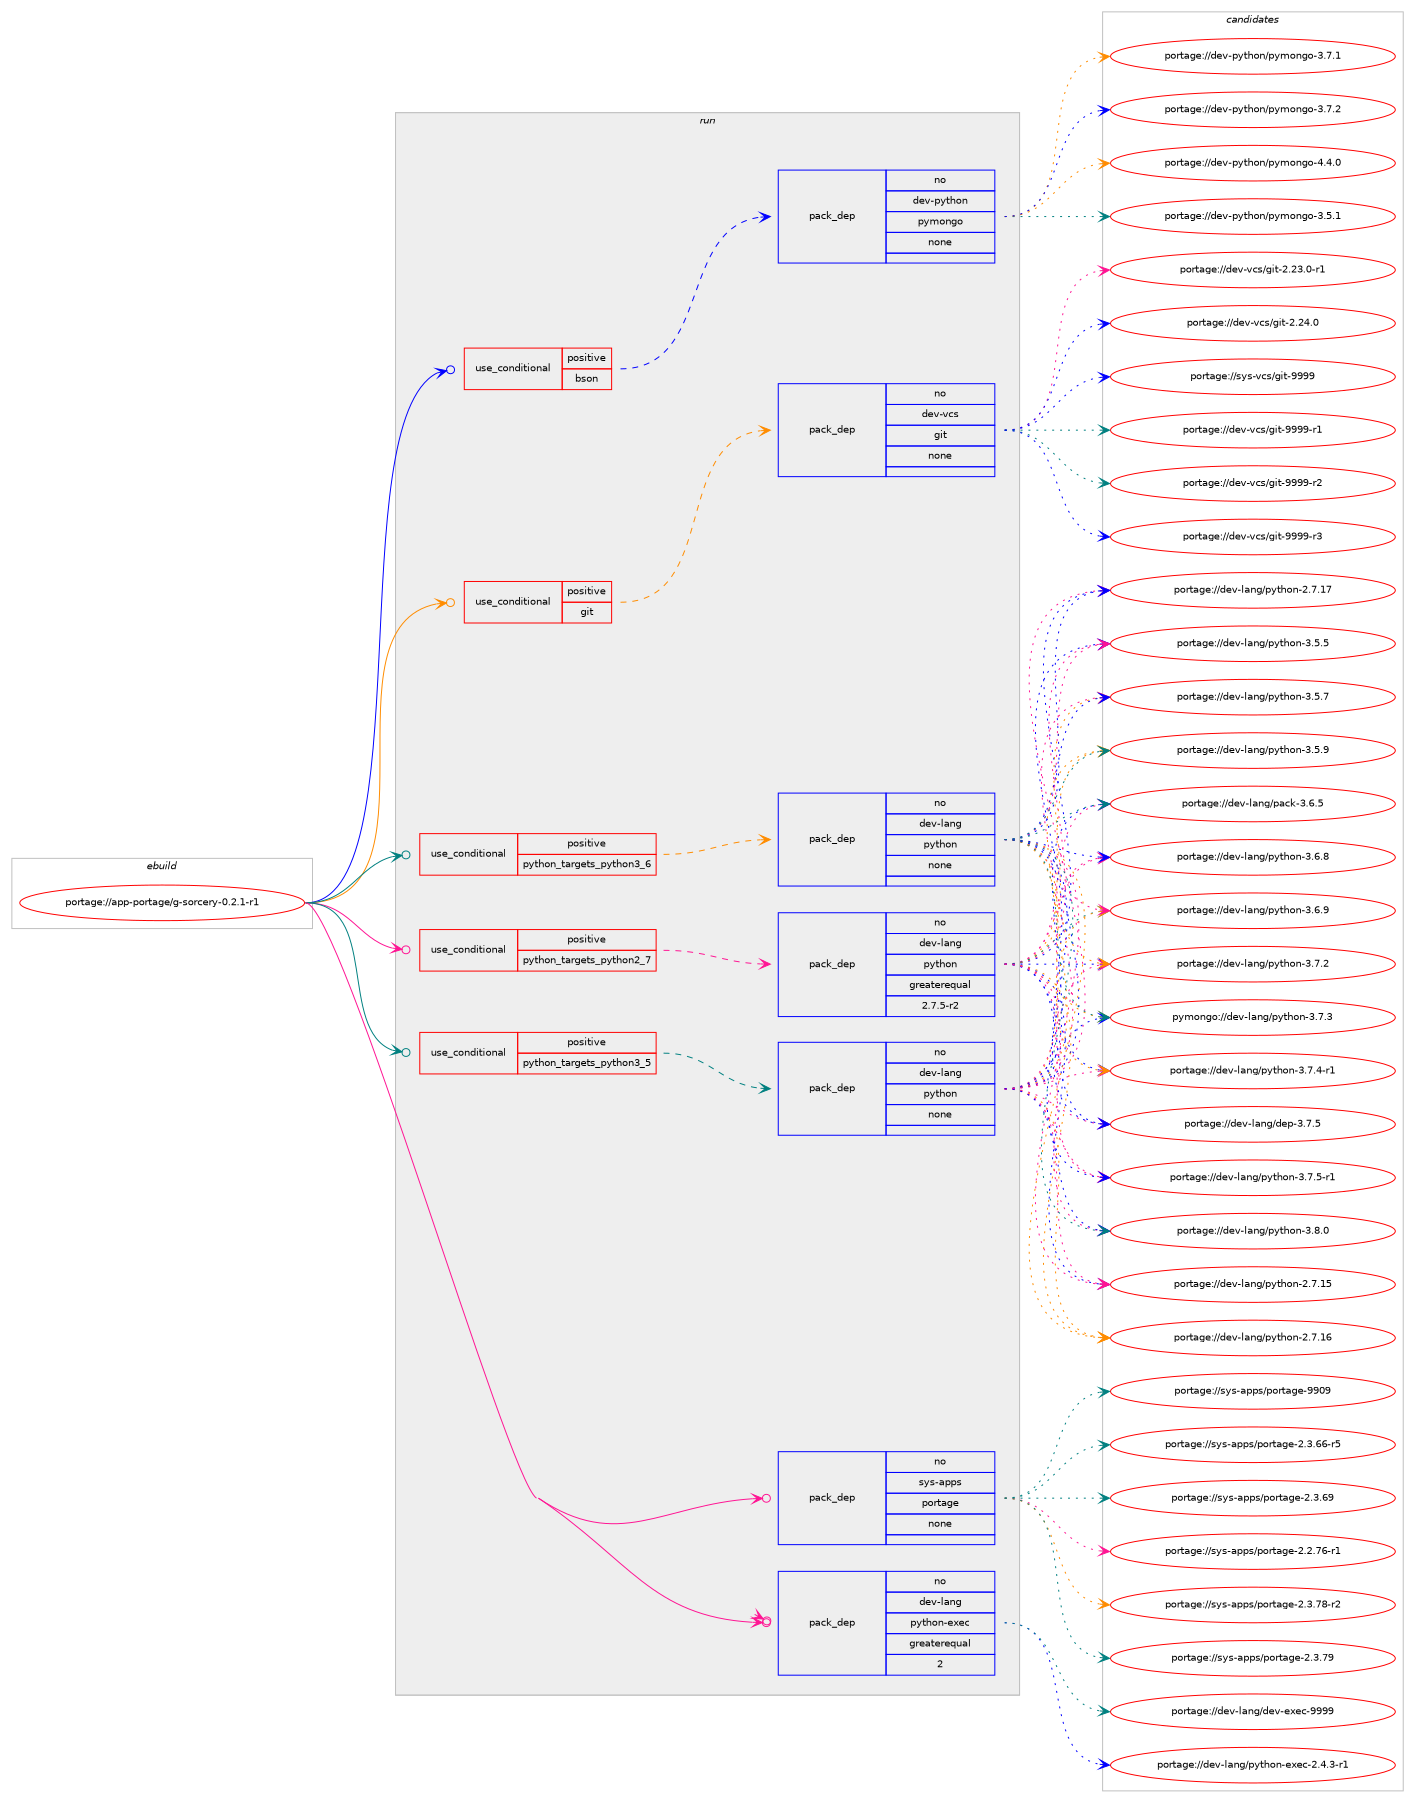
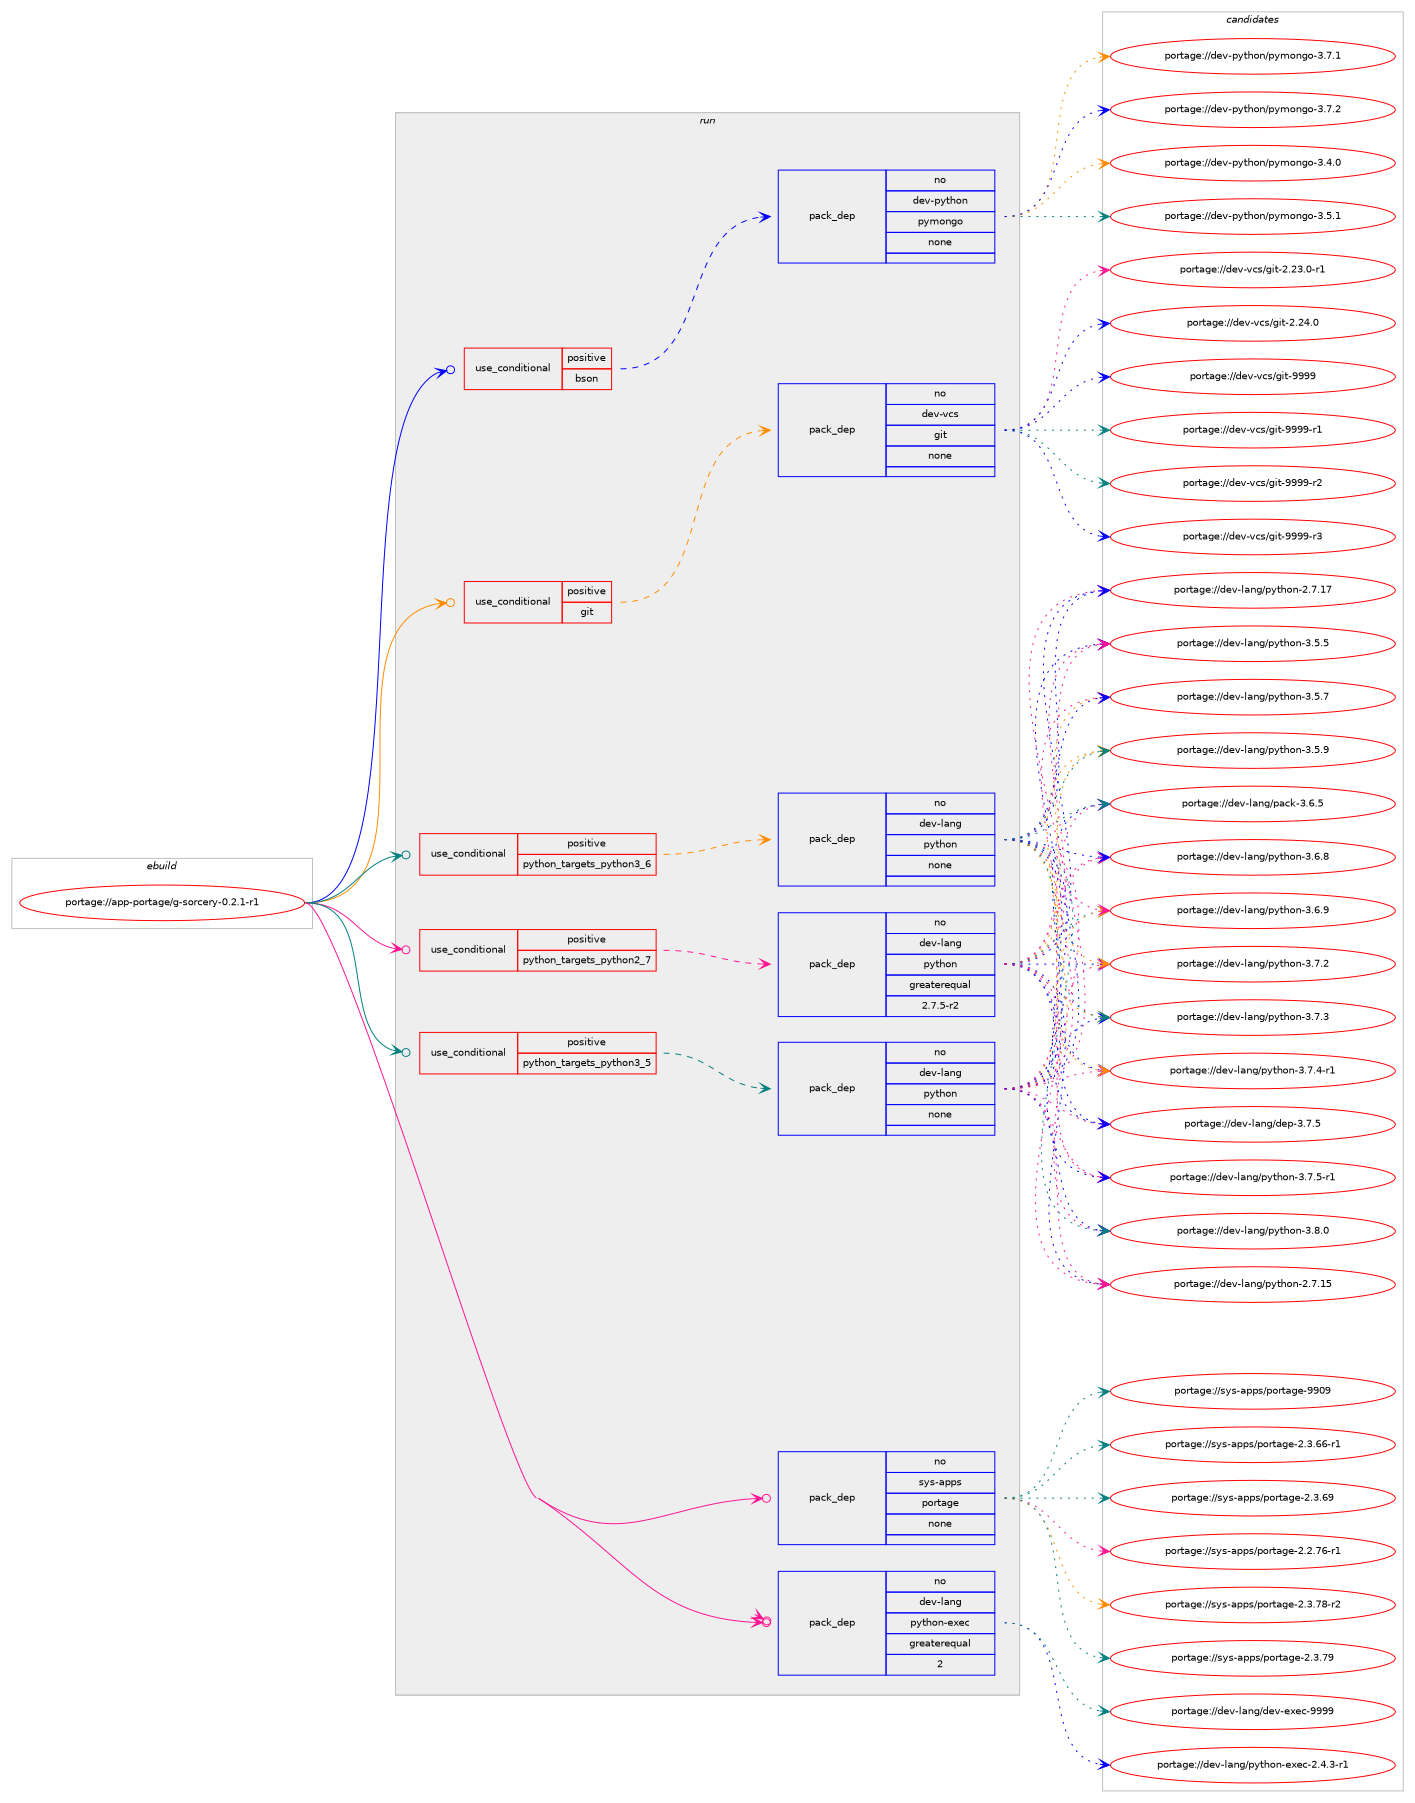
(1253, 163) -> (1253, 163)
(1253, 377) -> (1253, 377)
(1253, 1018) -> (1253, 1018)
(1253, 1338) -> none
(1253, 1445) -> (1253, 1445)
